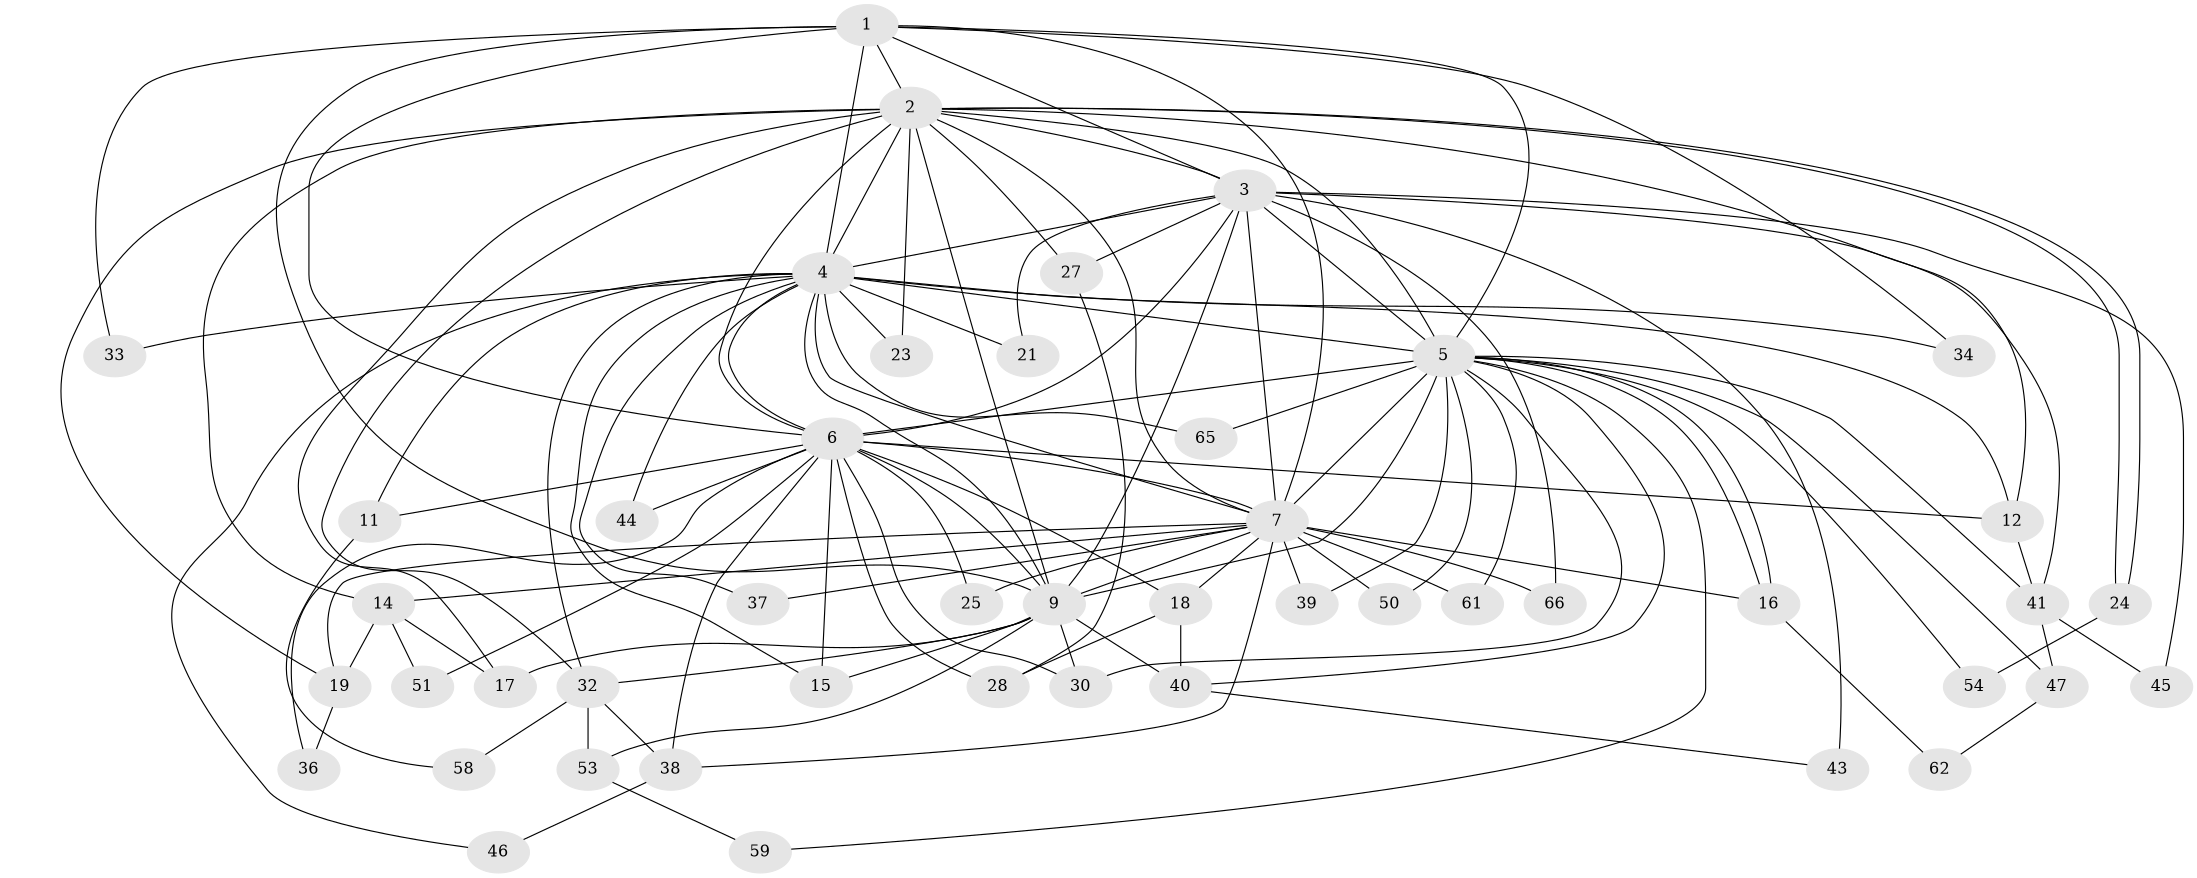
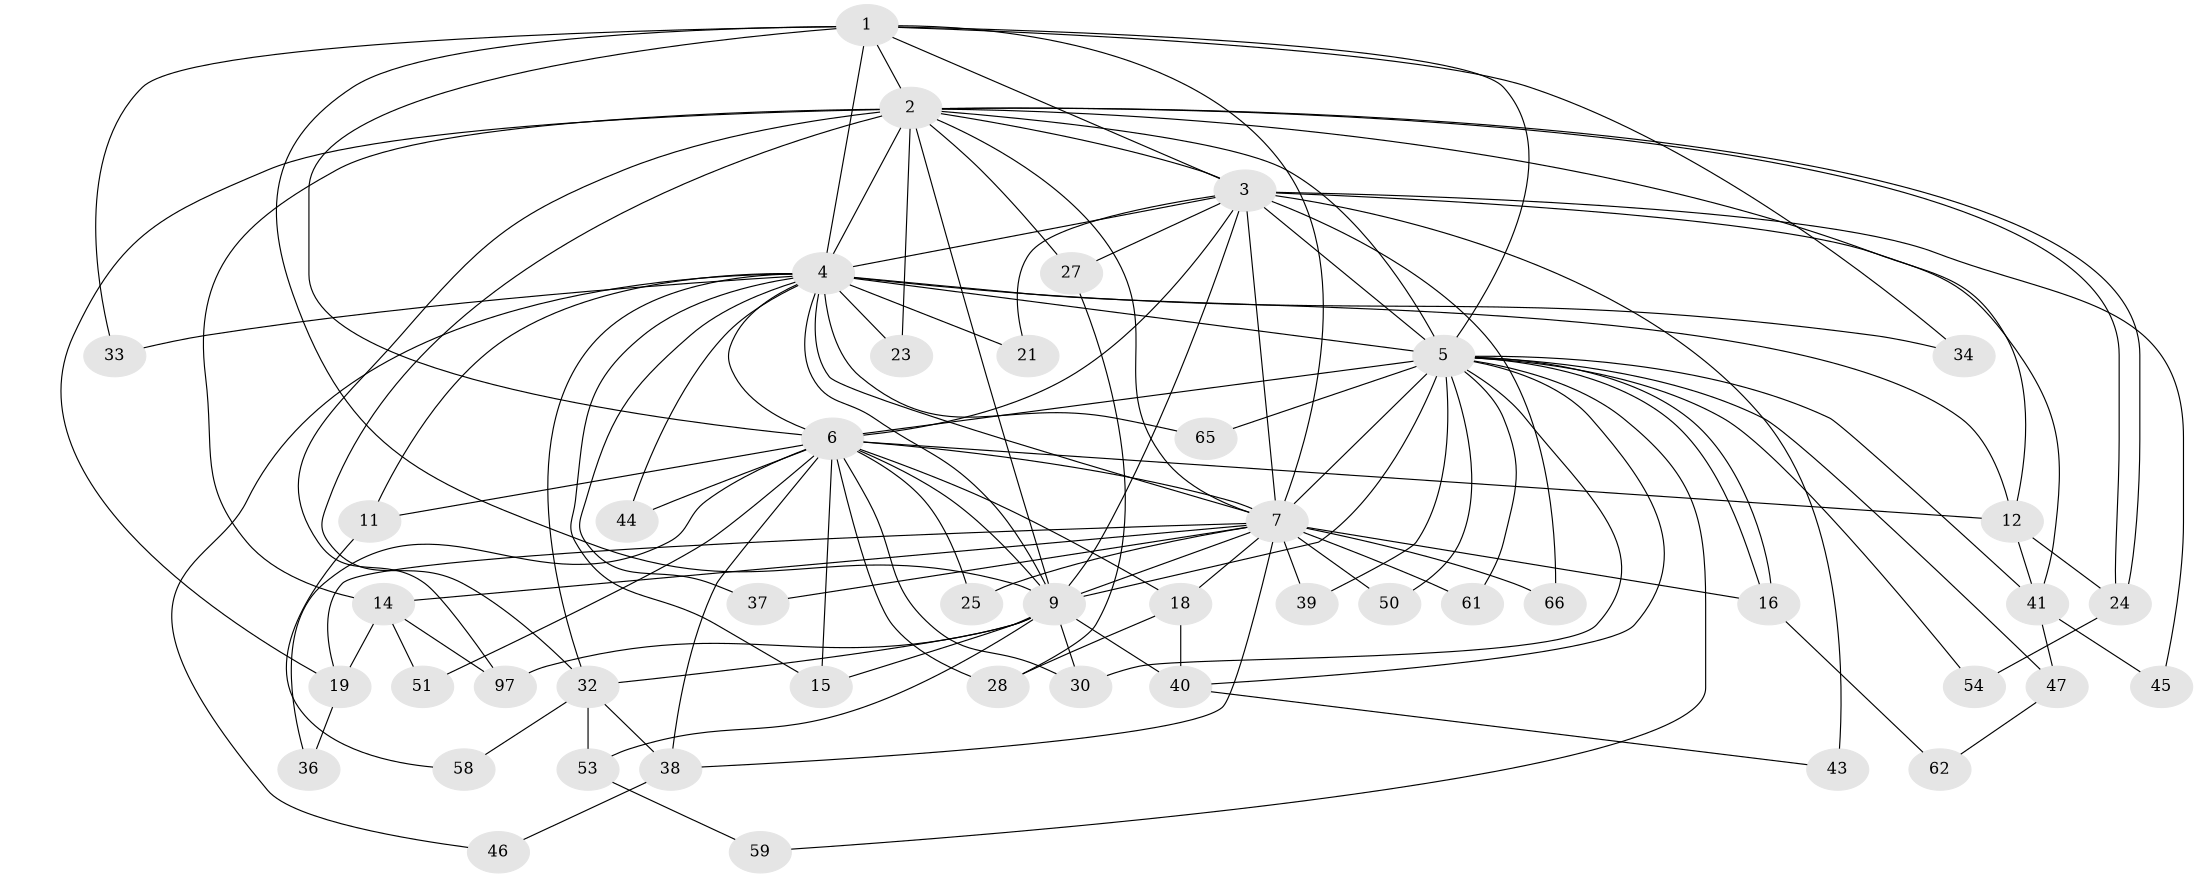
(757, 267) -> none
none -> (2067, 563)
(505, 687) -> (505, 687)
